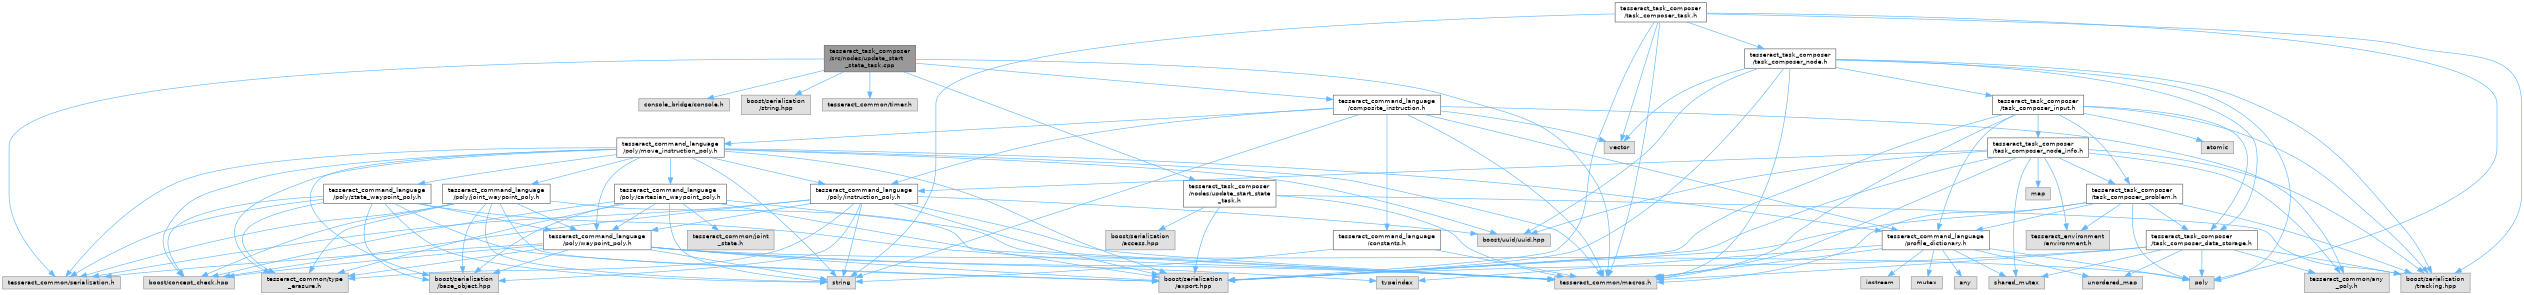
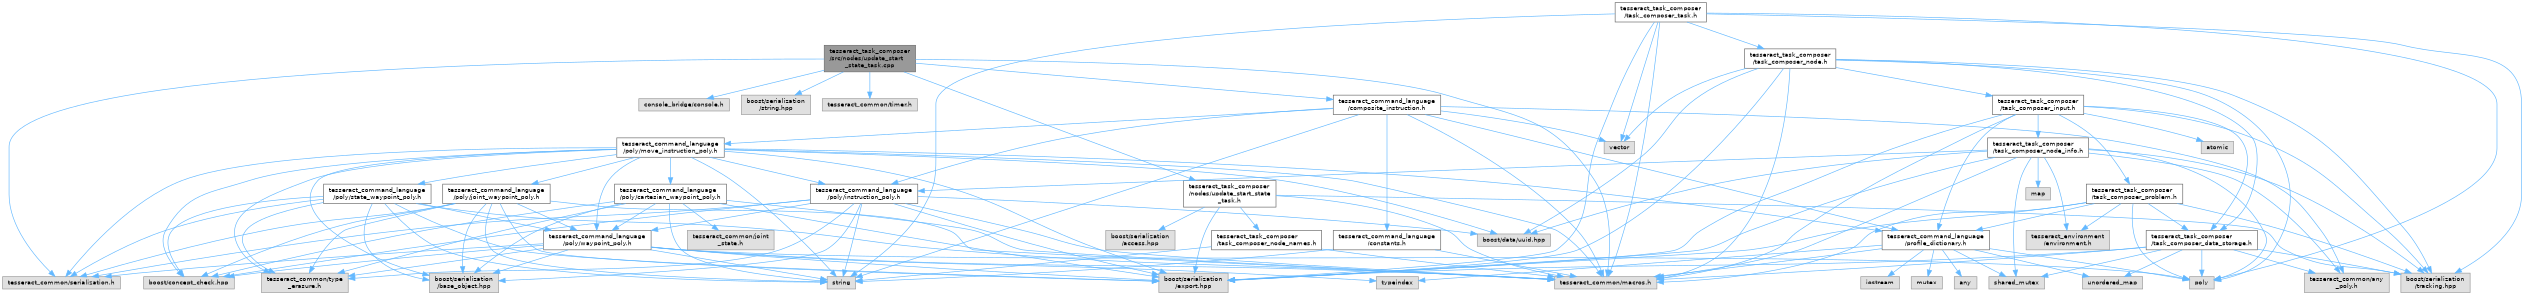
(2083, 169) -> (2219, 185)
none -> (1267, 240)
(1514, 240) -> (1514, 240)
